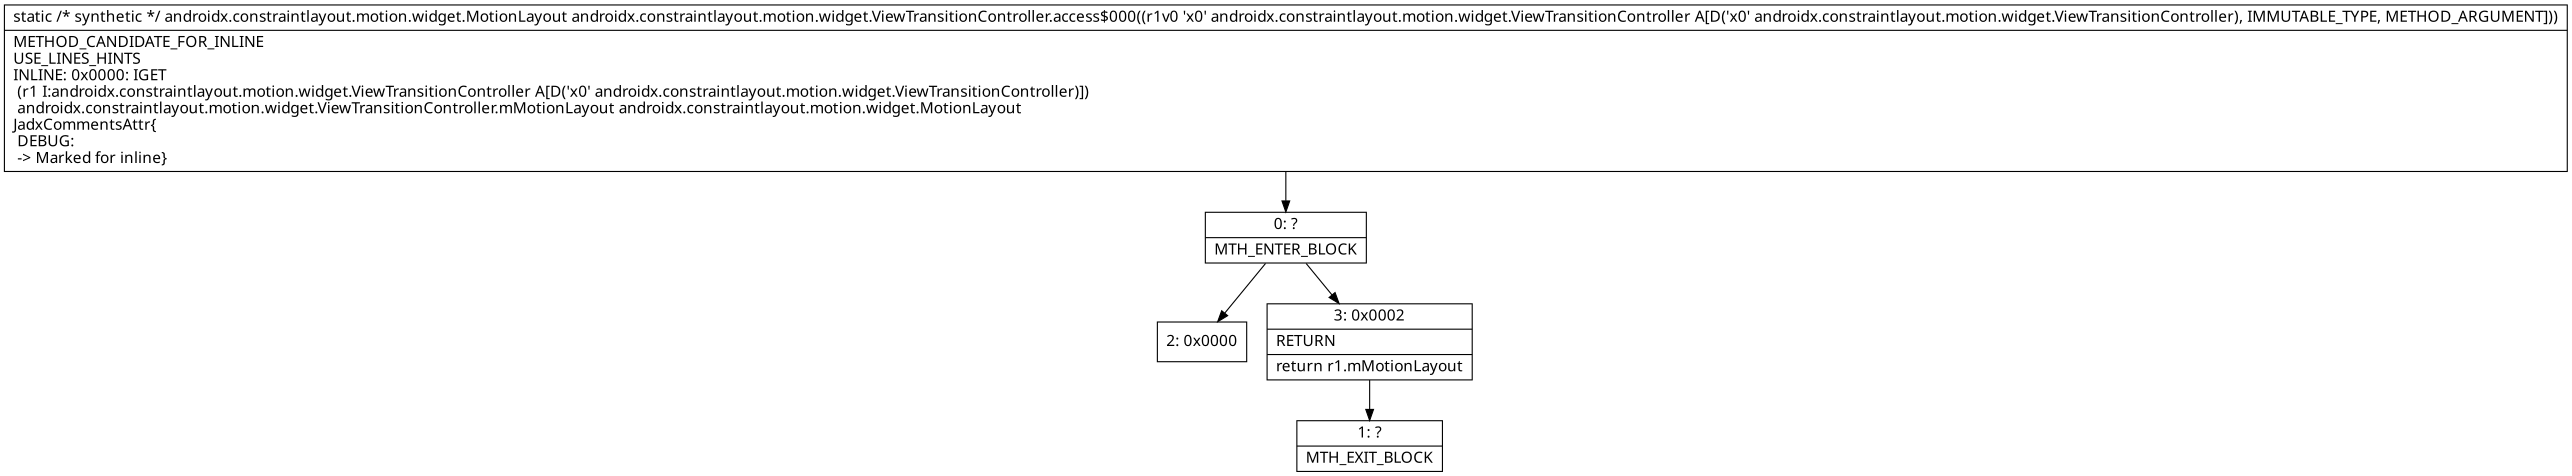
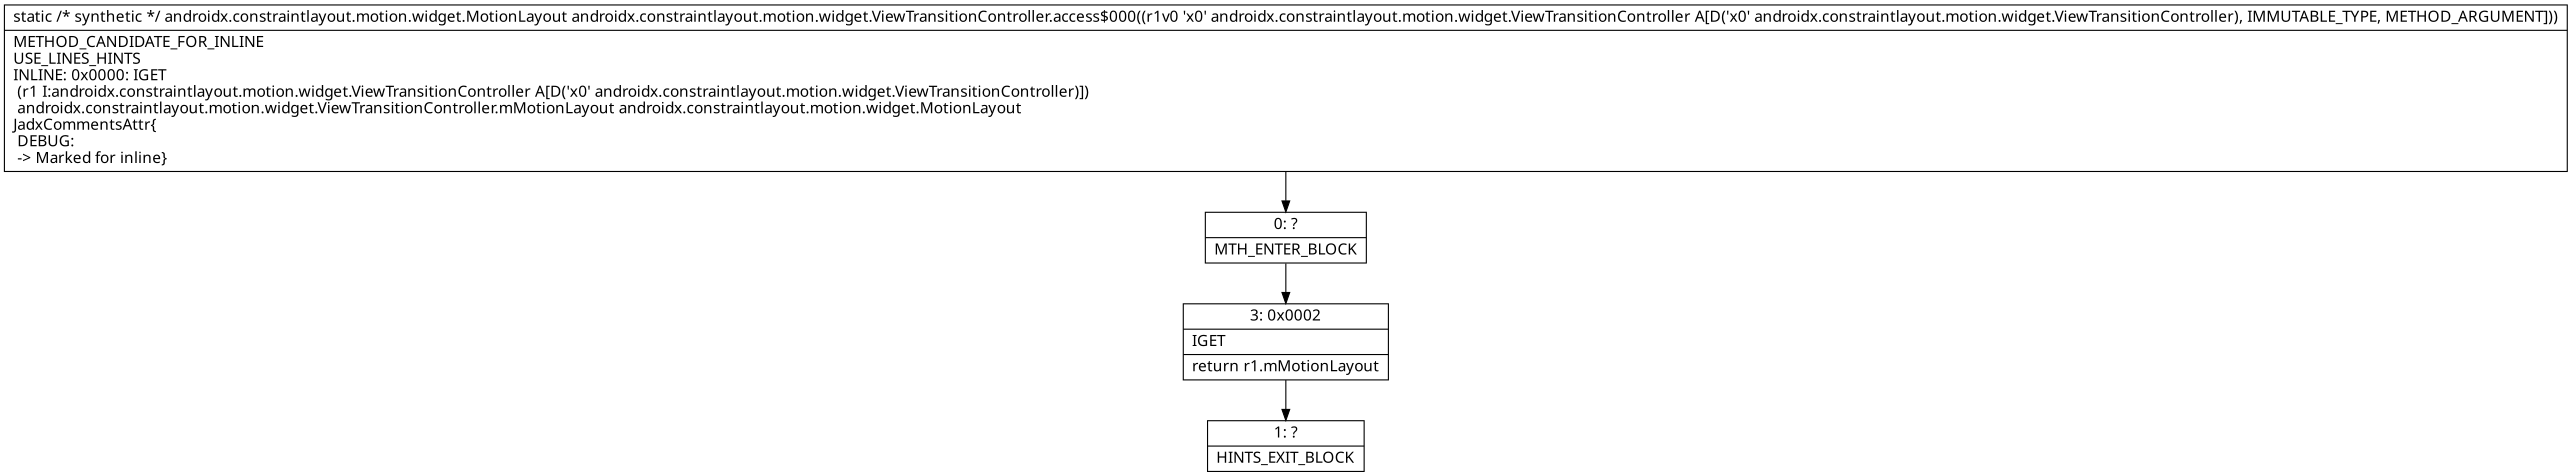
(1306, 341) -> (1209, 341)
(1202, 342) -> none
(1370, 458) -> (1286, 458)
